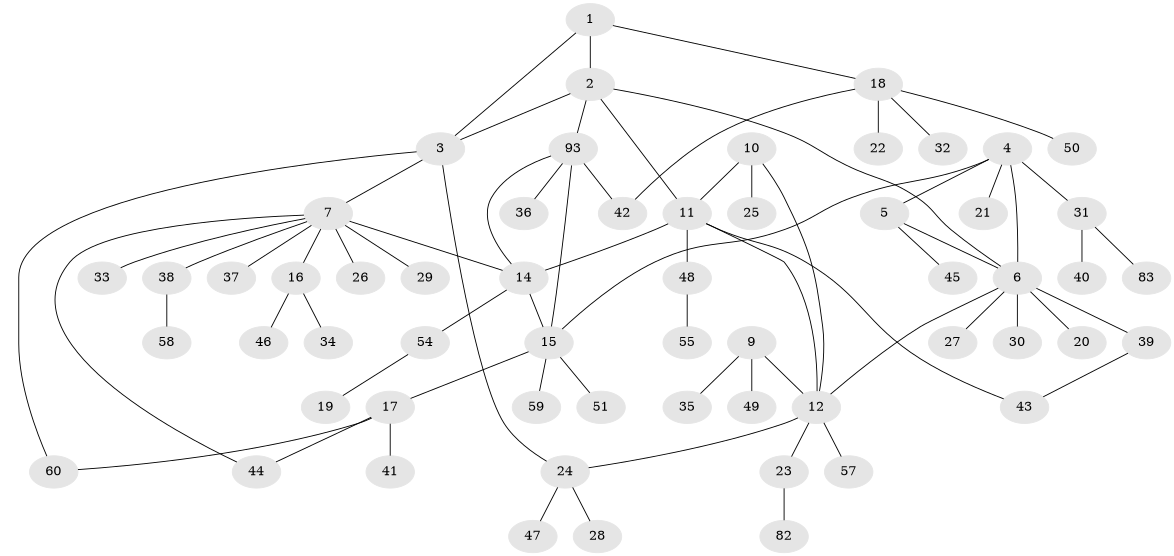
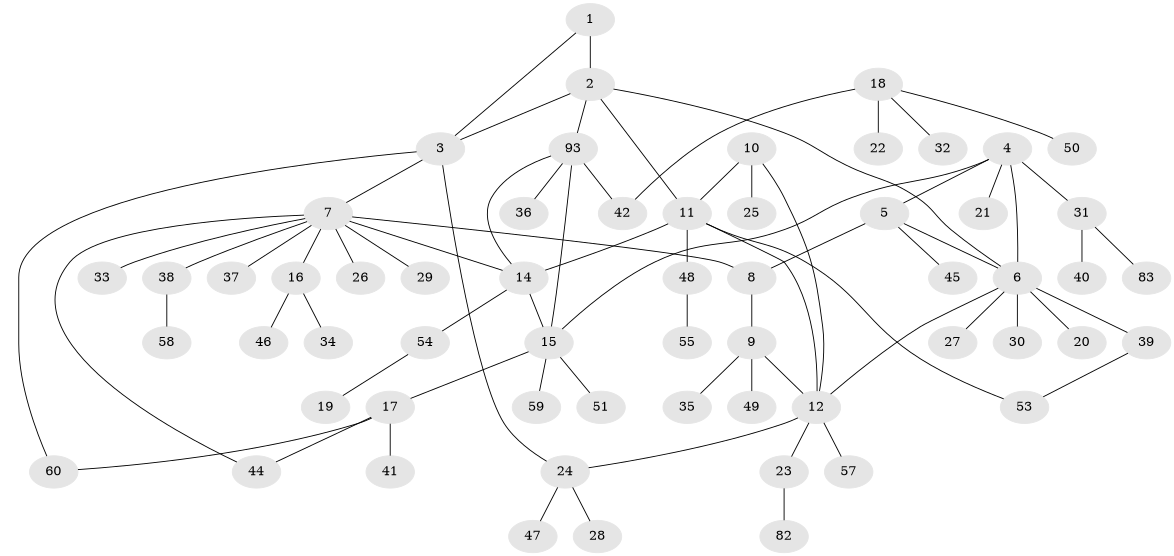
(734, 52) -> none
none -> (752, 278)
(1025, 407) -> (1025, 407)
